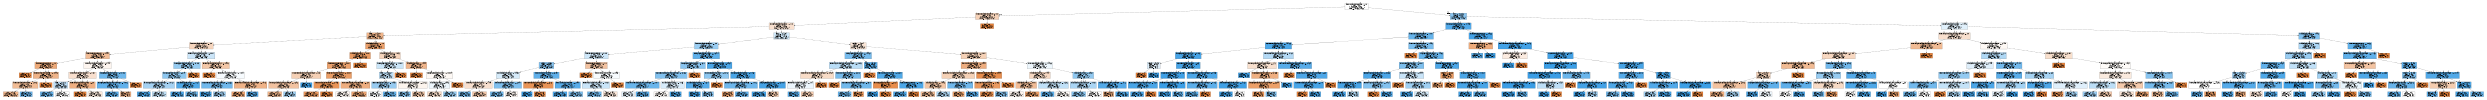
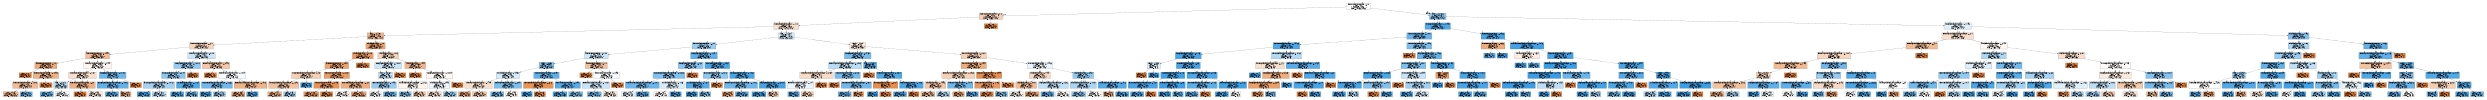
(1522, 65) -> (1534, 65)
(1438, 85) -> (1438, 85)
(465, 94) -> (465, 94)
(2142, 94) -> none
